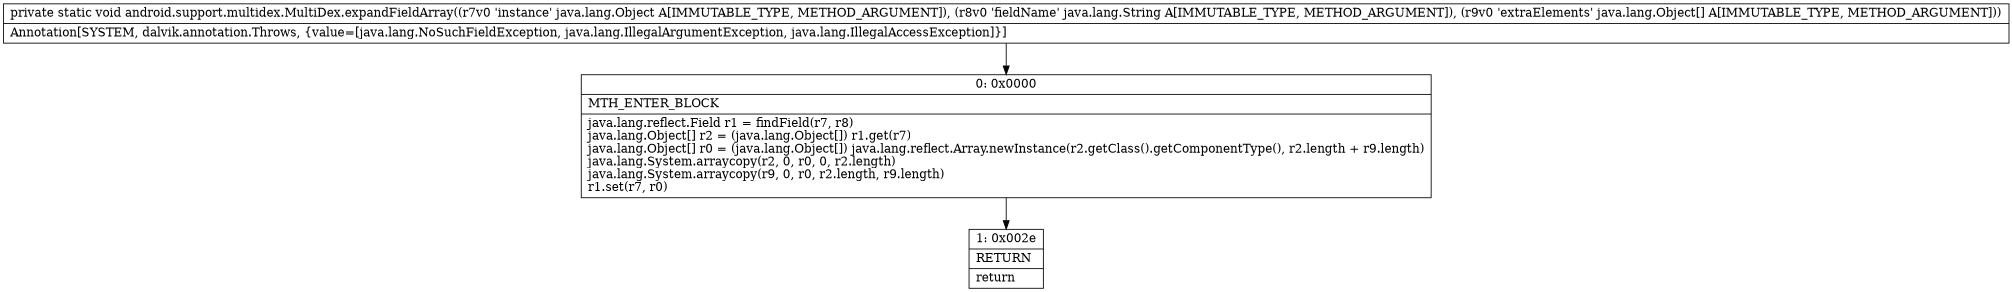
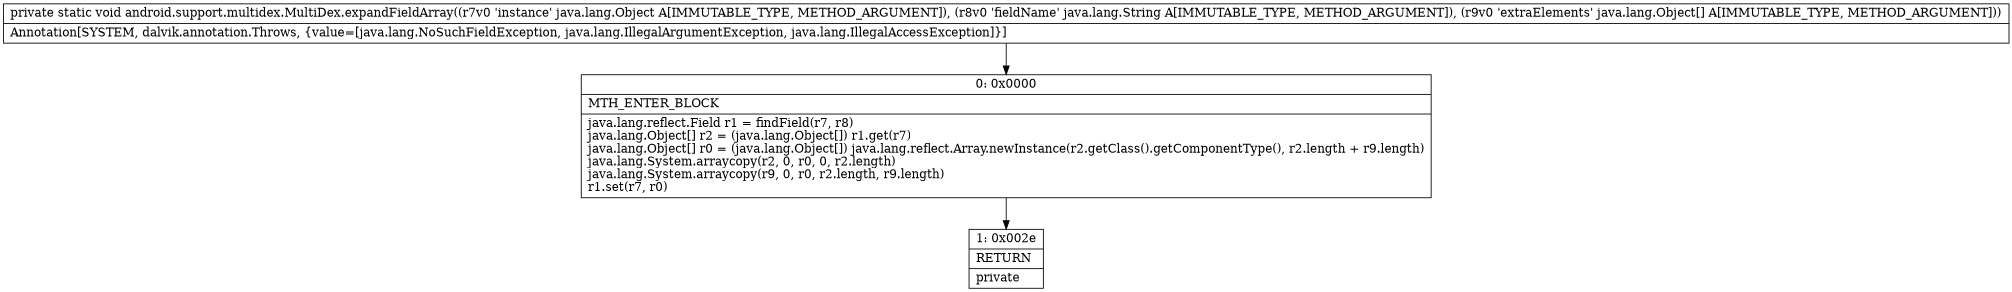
(996, 278) -> (998, 278)
